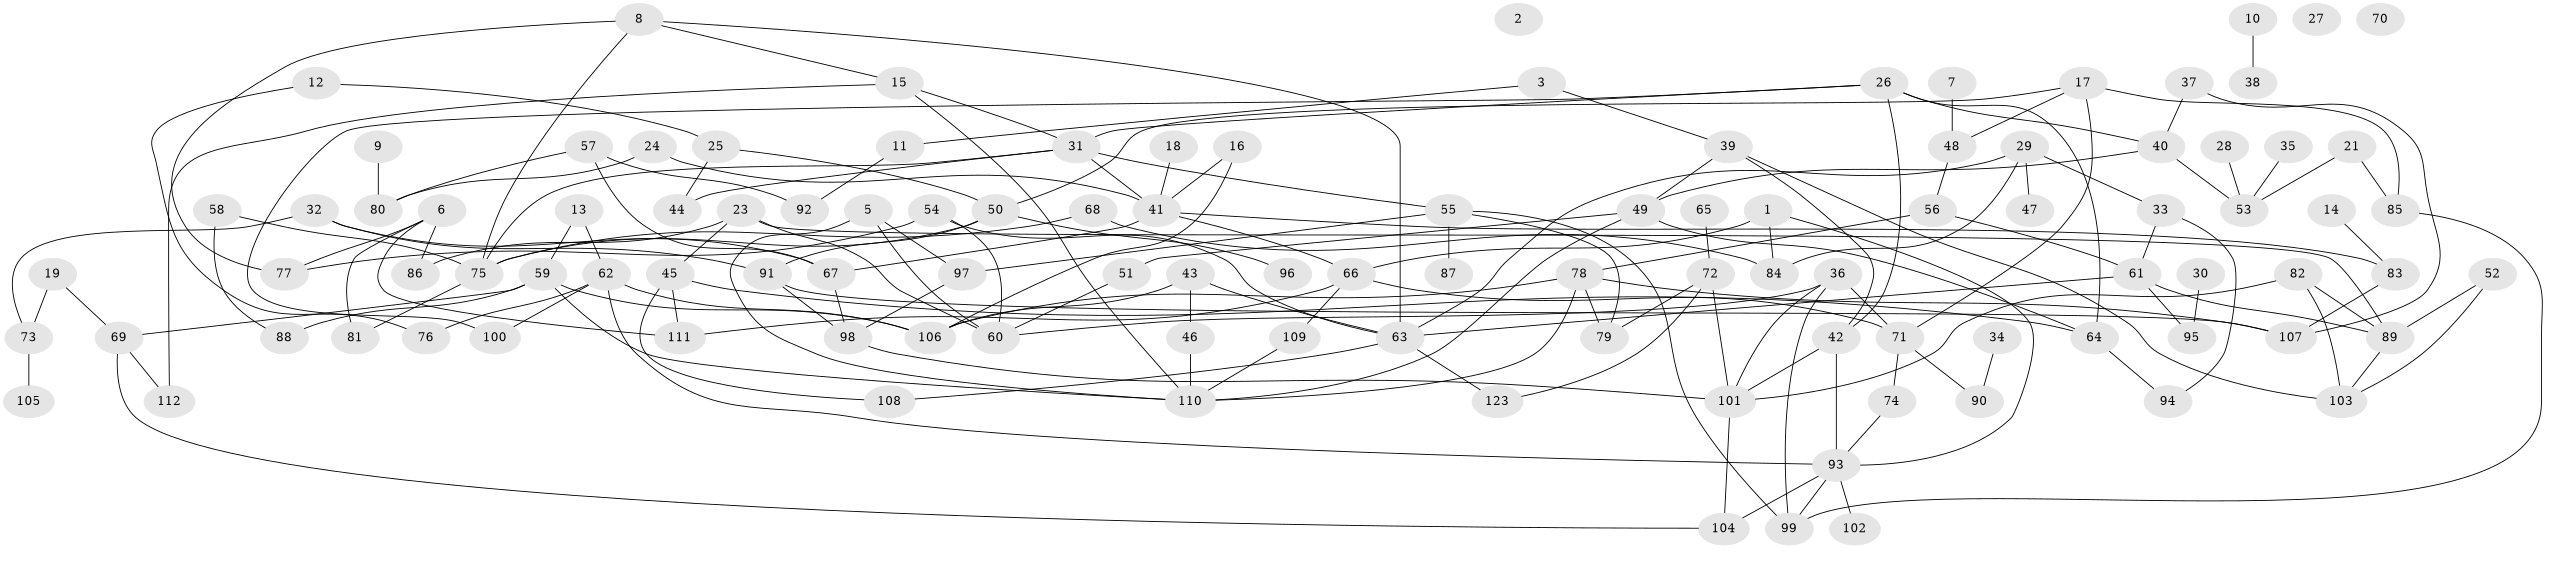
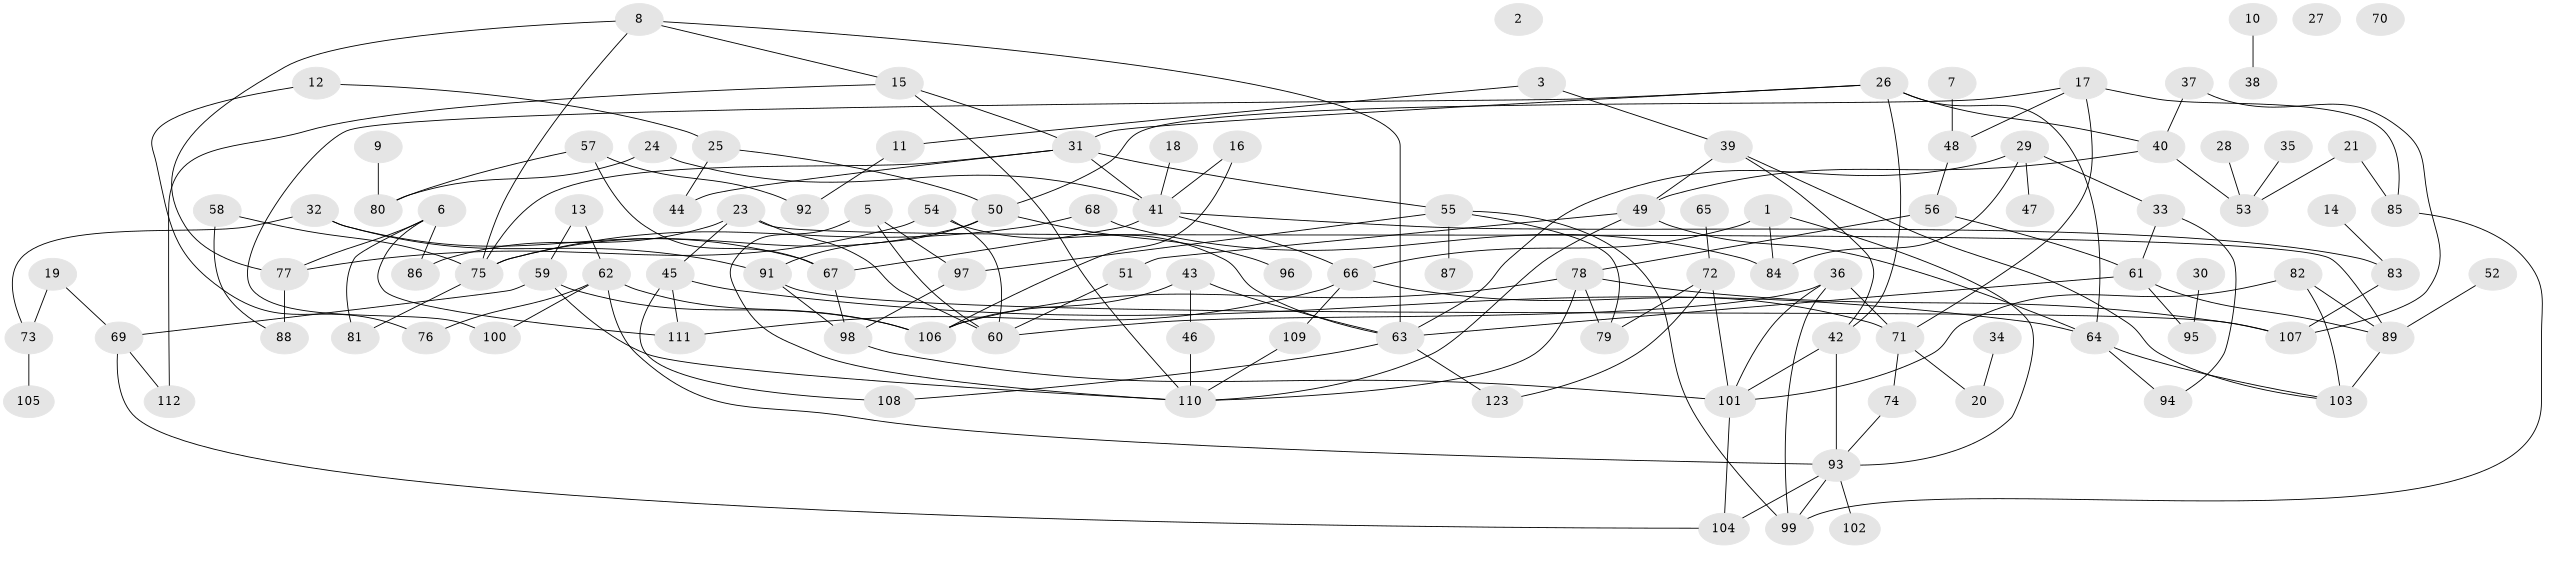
(448, 304) -> (285, 300)
(2429, 348) -> (2169, 365)
(1980, 402) -> (1980, 402)
